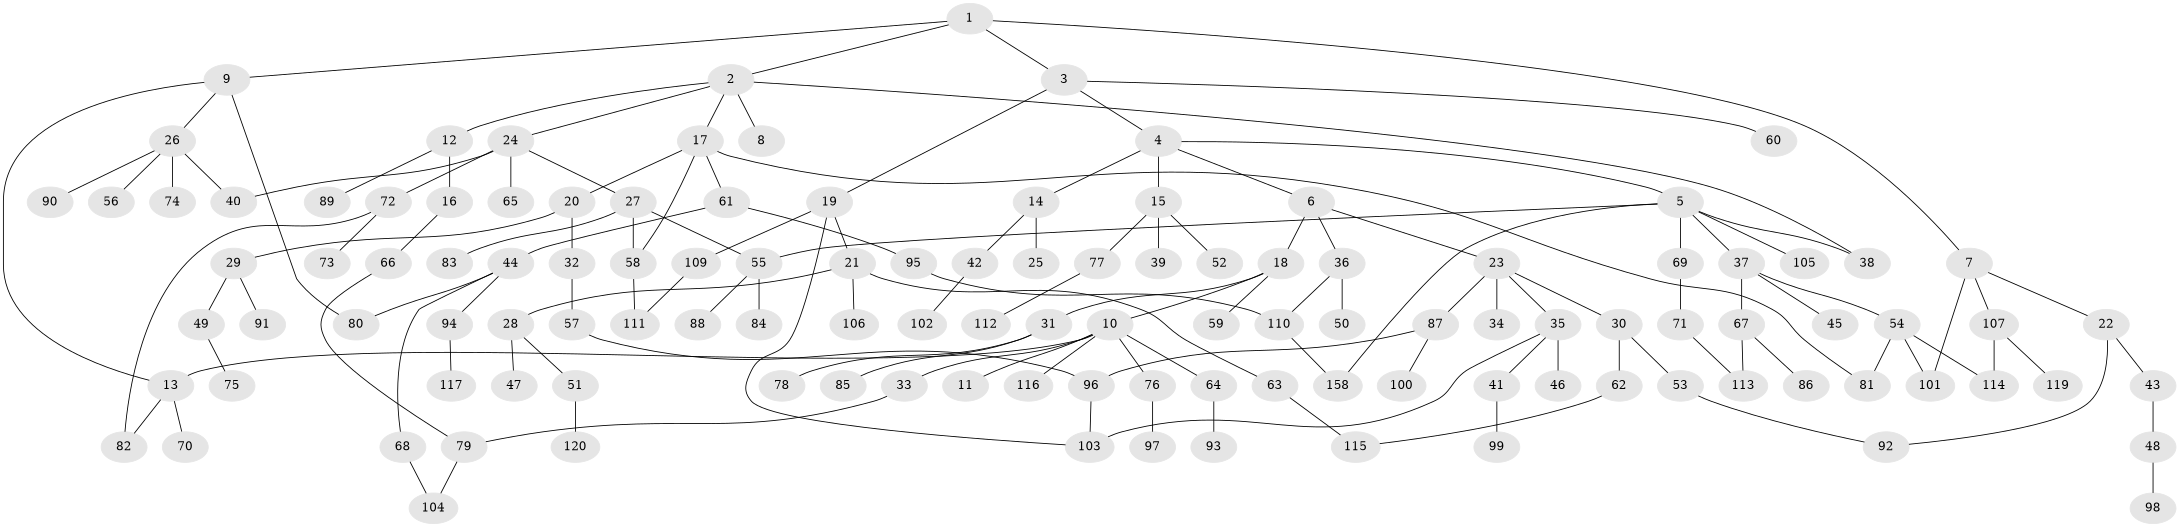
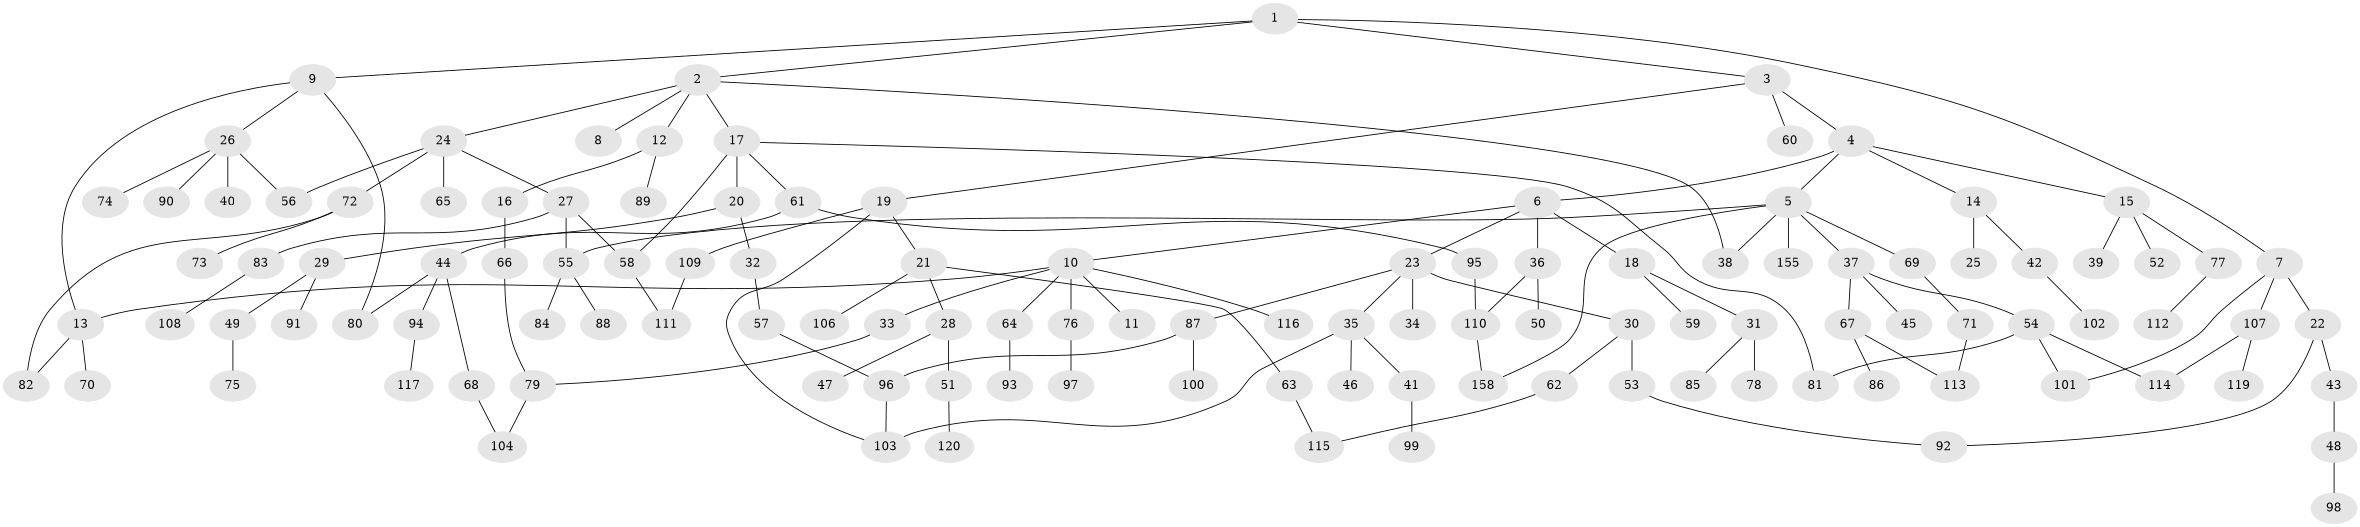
(363, 177) -> (365, 169)
(1805, 264) -> (1788, 264)
(1181, 303) -> (1304, 233)
none -> (170, 325)
